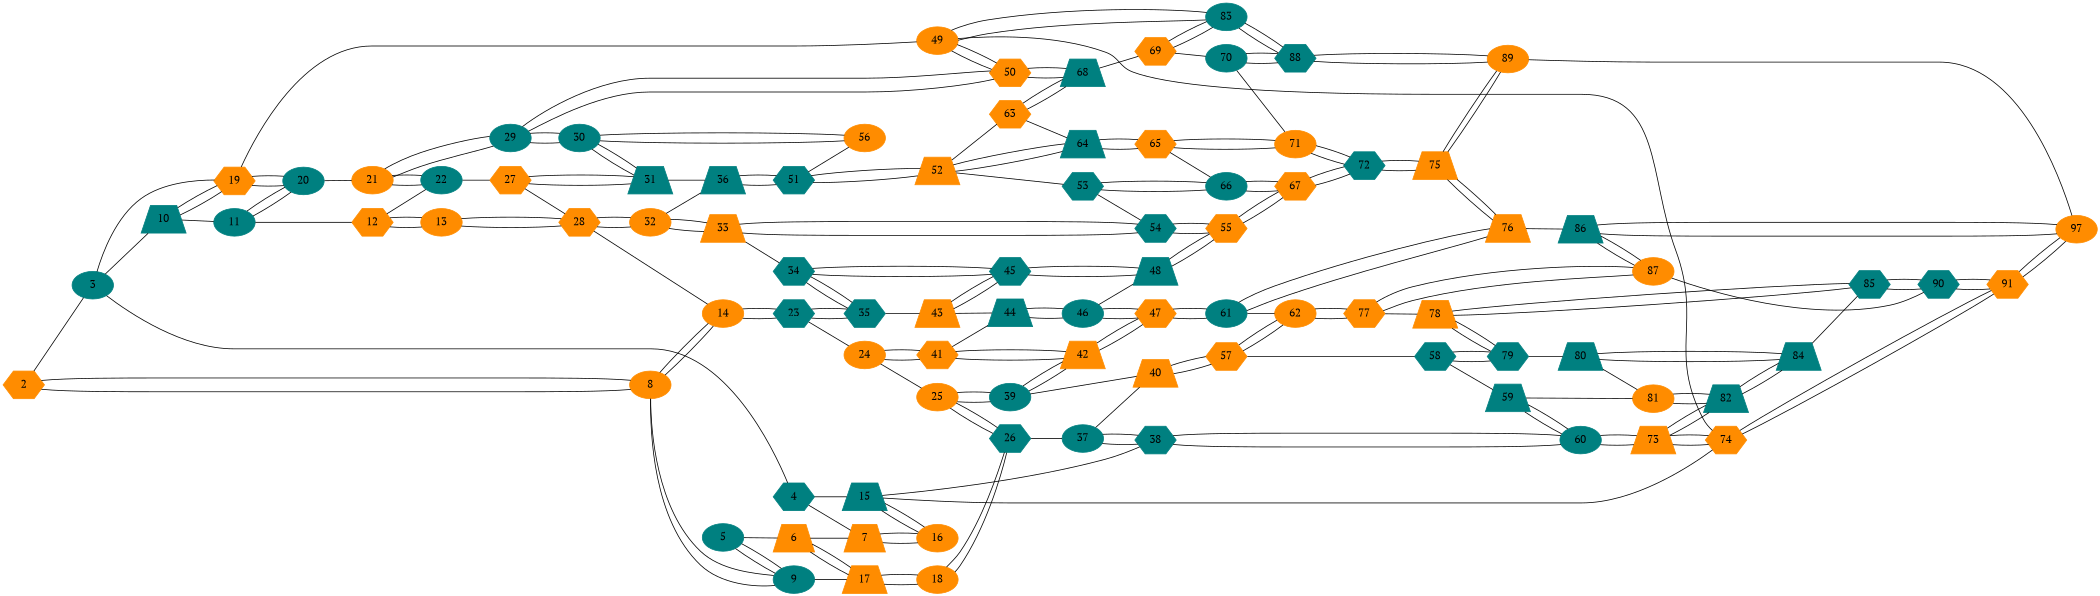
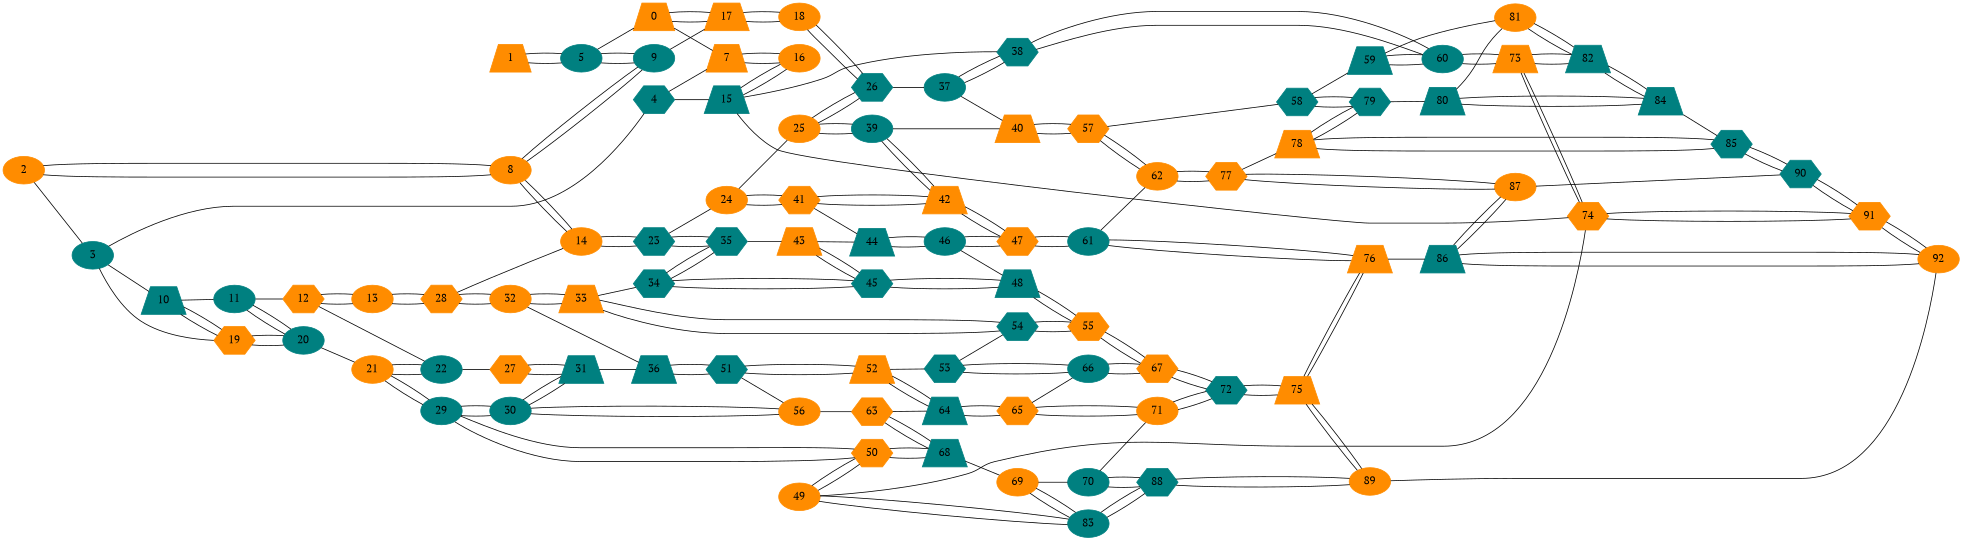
(551, 46) -> none
(1156, 51) -> (1018, 482)
none -> (510, 58)
(974, 142) -> (836, 412)
(545, 201) -> none
(2077, 229) -> (1939, 259)
(24, 385) -> (24, 170)
(794, 538) -> (654, 17)
